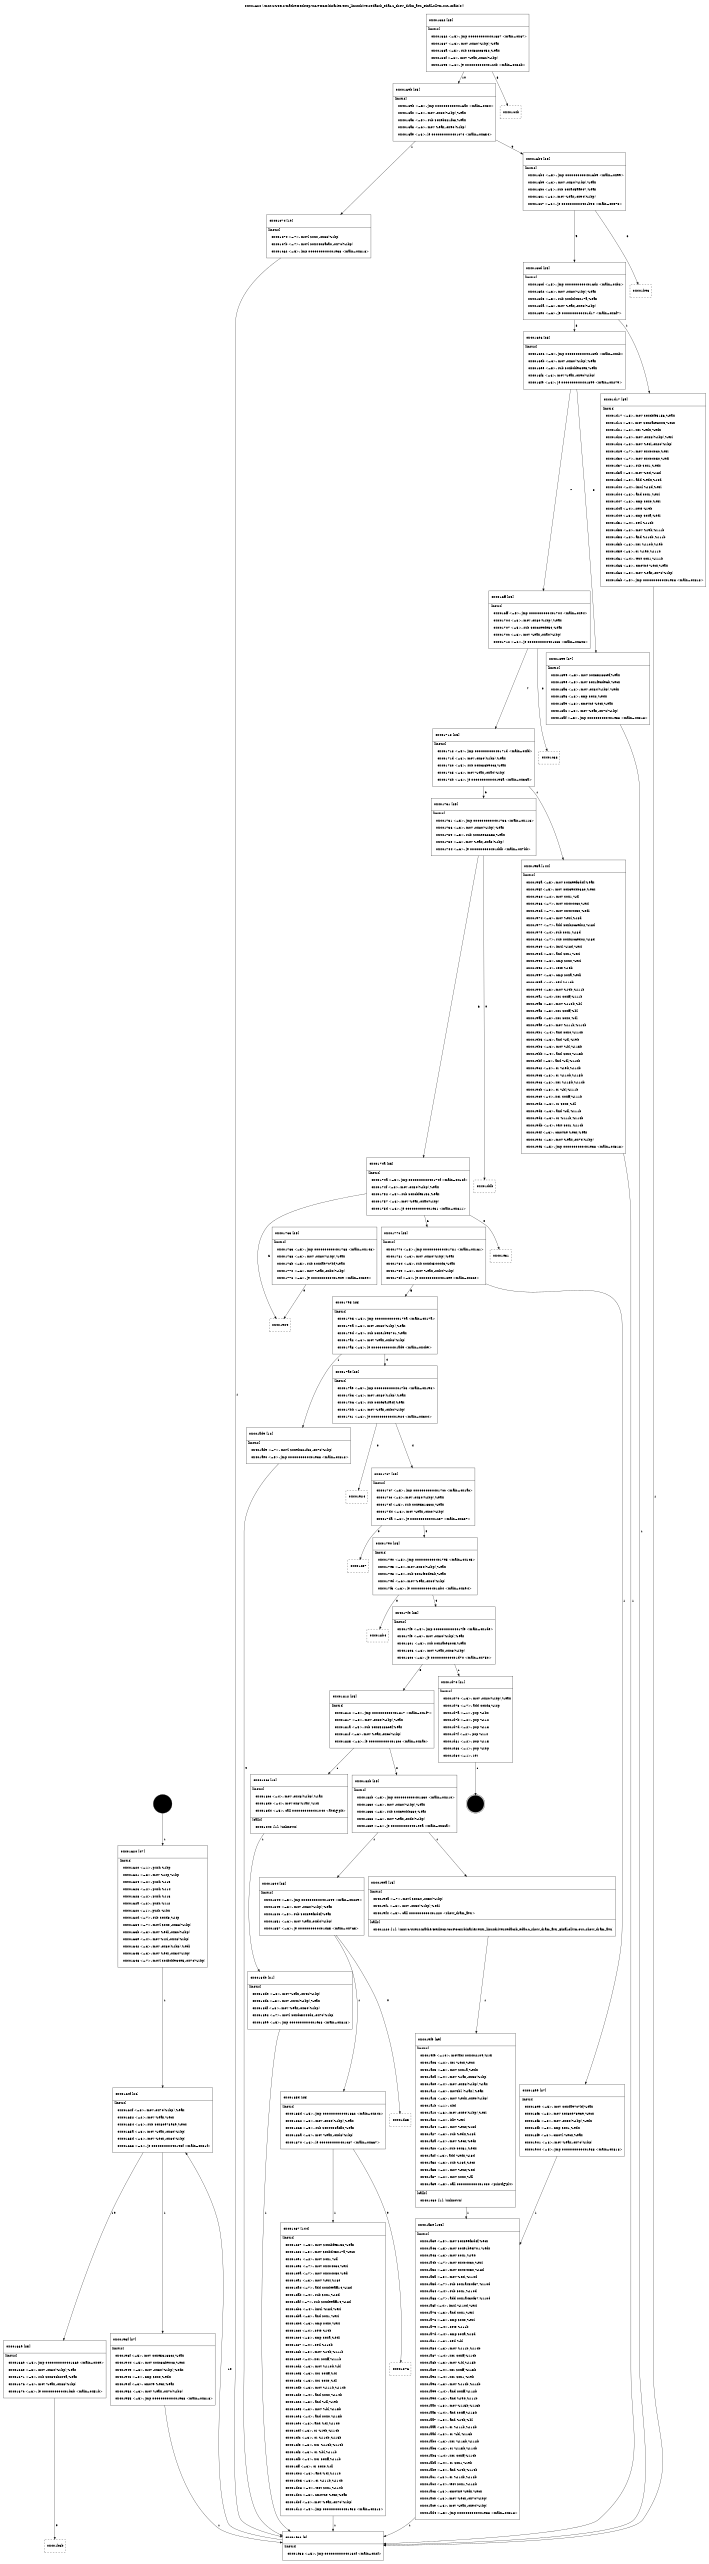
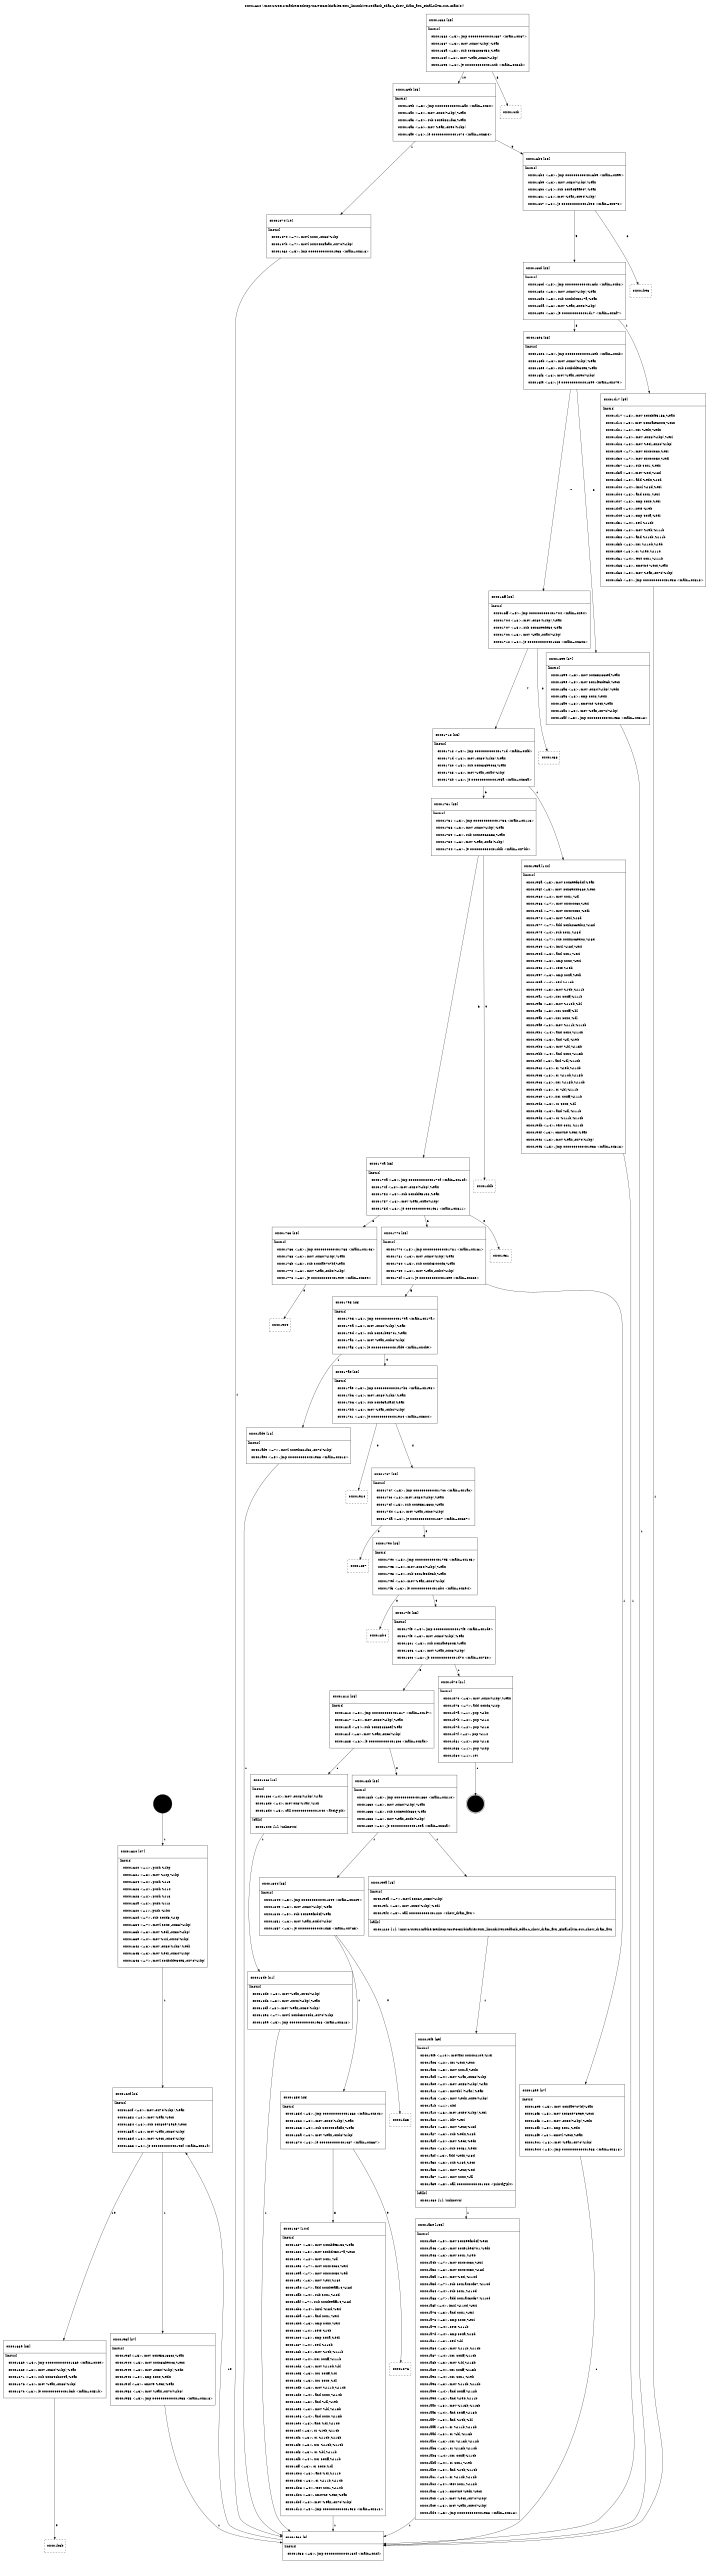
(271, 1223) -> (372, 1220)
(246, 1768) -> (246, 1768)
(539, 2199) -> (579, 2414)
(335, 2213) -> (335, 2213)
